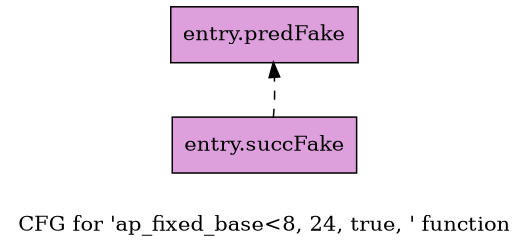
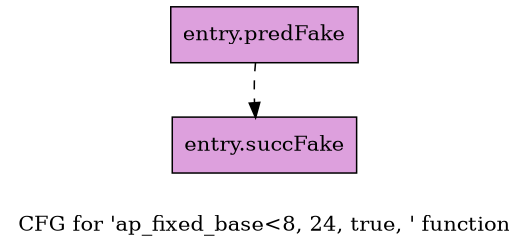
(275, 98) -> (254, 82)
